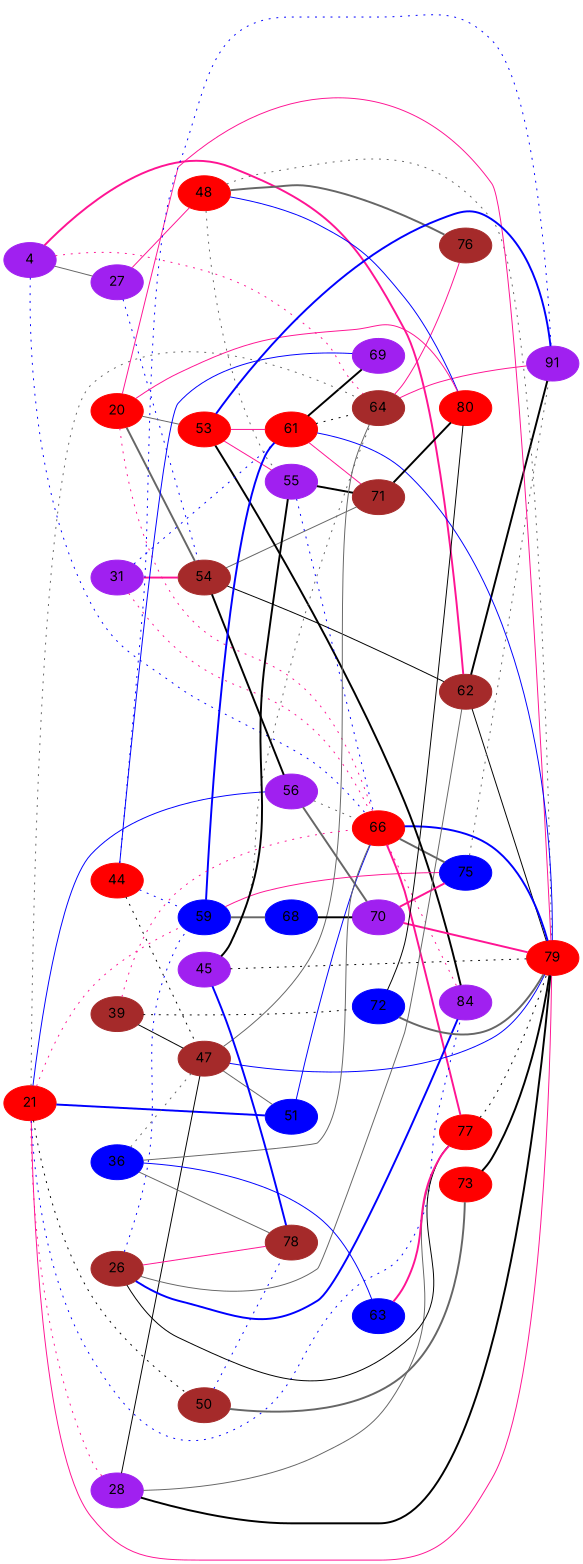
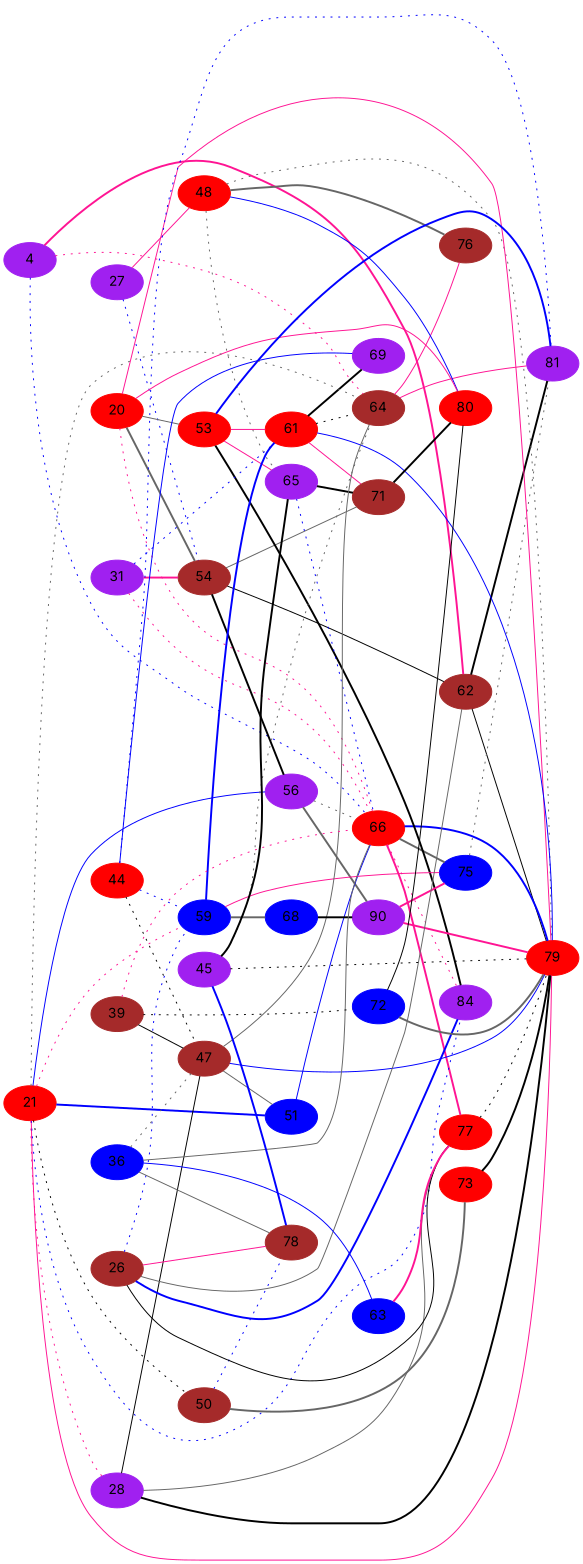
(74, 271) -> none
(553, 364) -> (553, 364)
(291, 482) -> (291, 482)
(379, 917) -> (379, 917)
